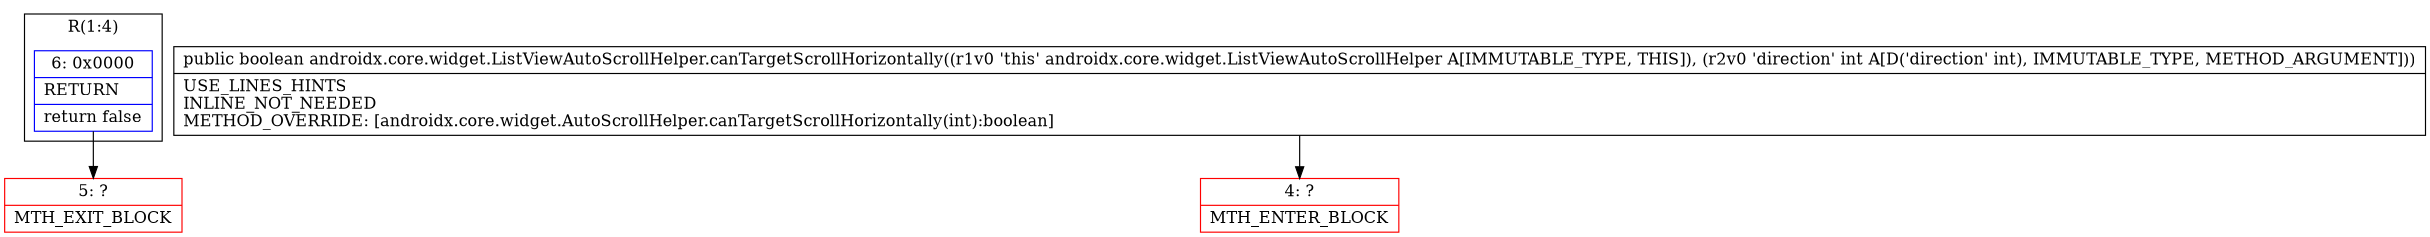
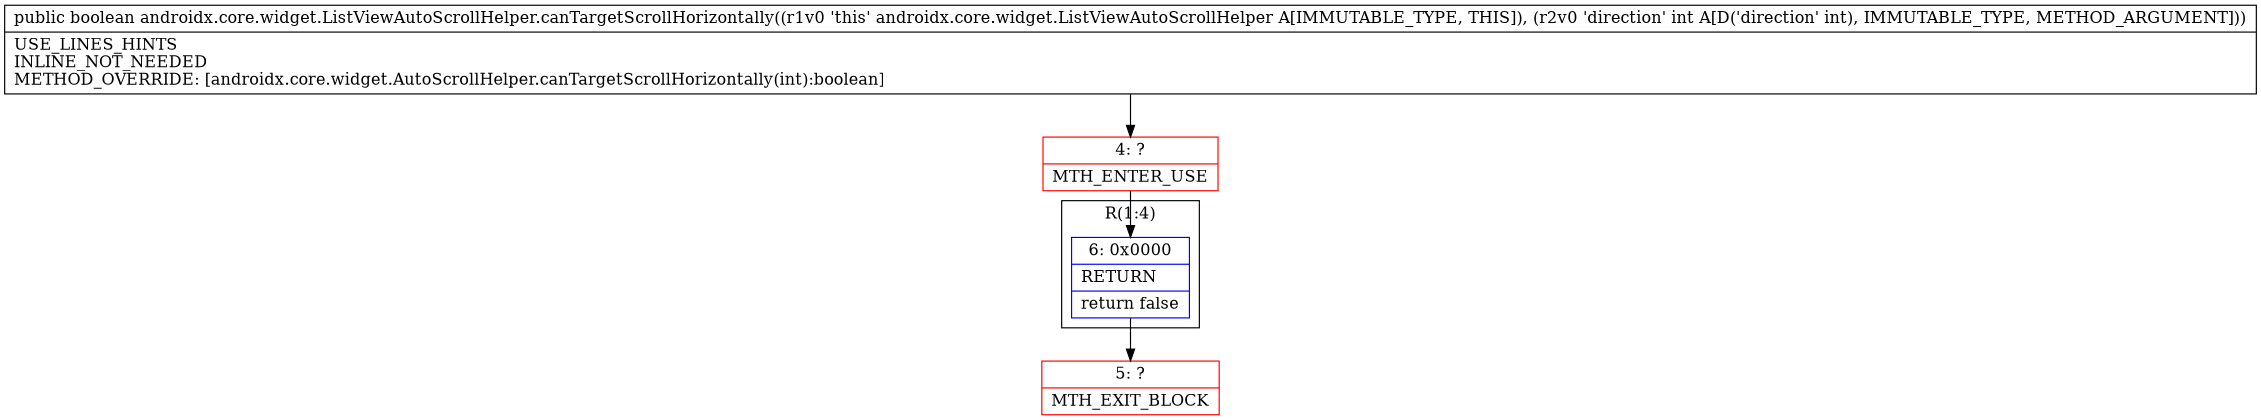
none -> (1130, 208)
(1300, 218) -> (1130, 177)
